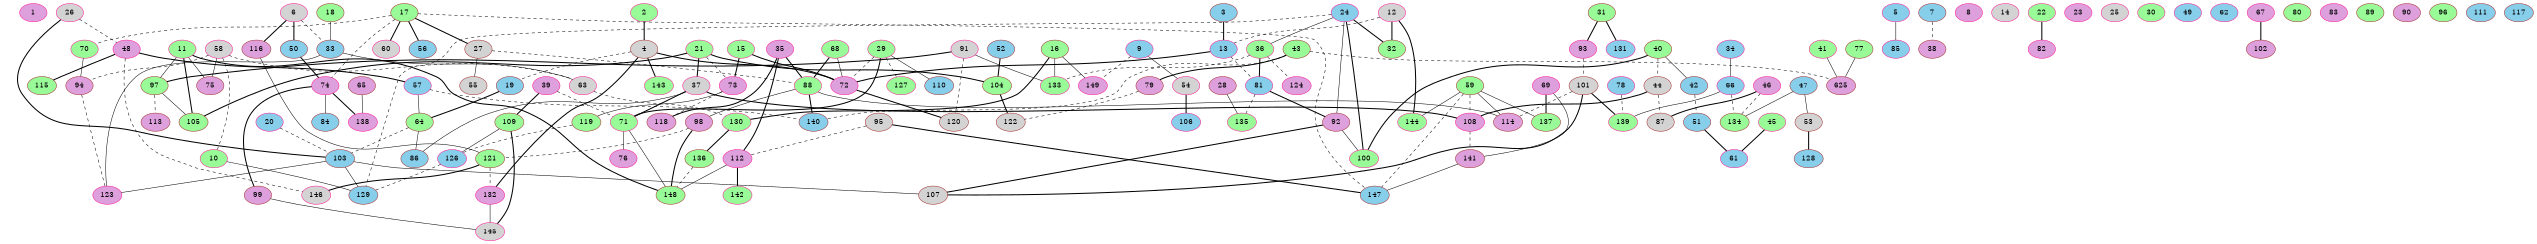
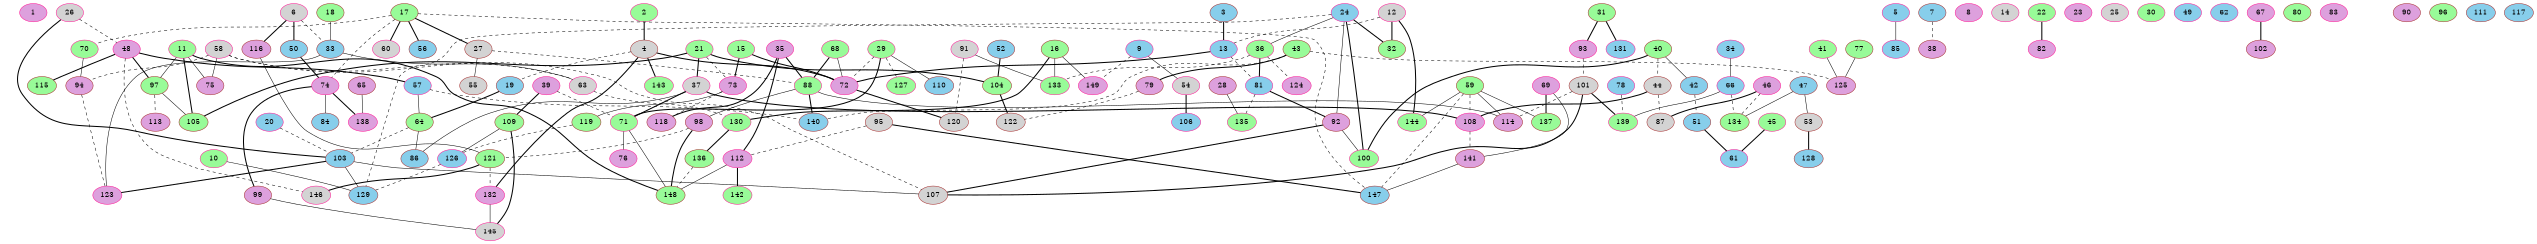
(2370, 13) -> none
(559, 62) -> (139, 65)
(1841, 86) -> (1841, 86)
(229, 99) -> (586, 74)
(219, 178) -> (219, 178)
